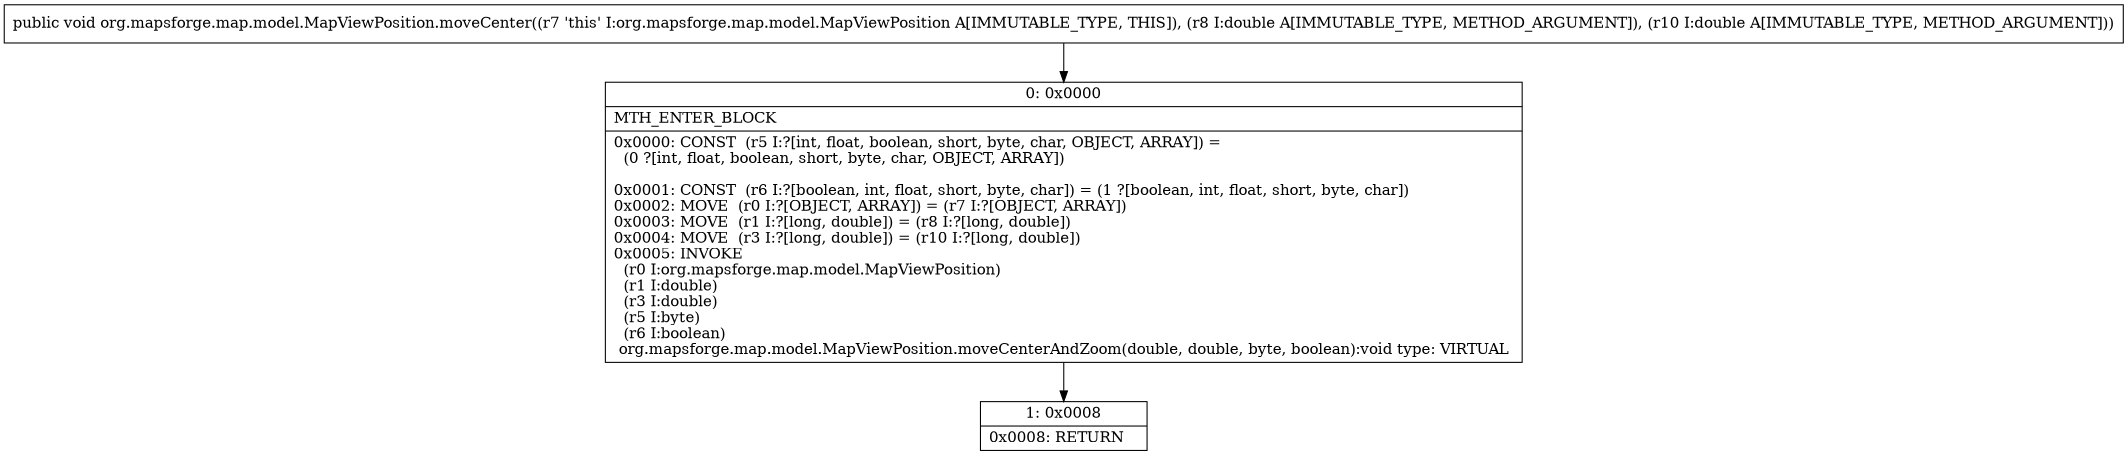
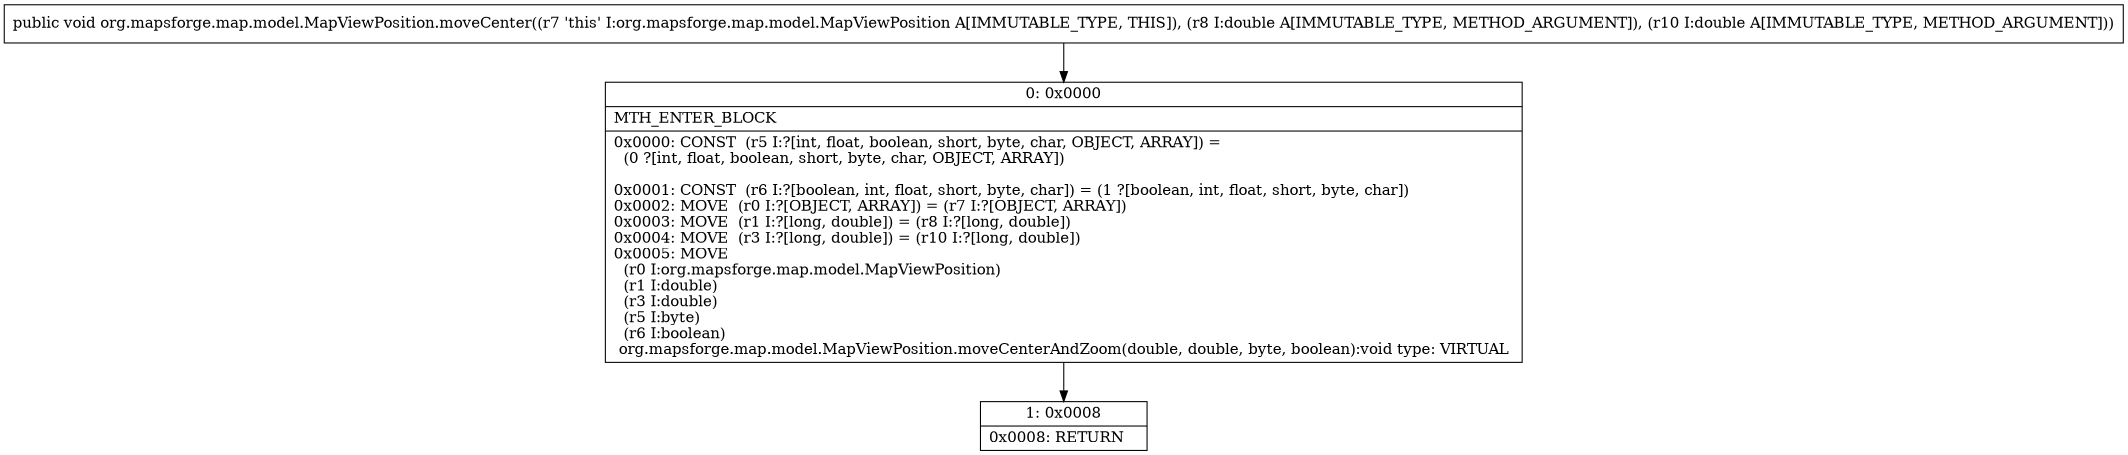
(683, 254) -> (676, 254)
